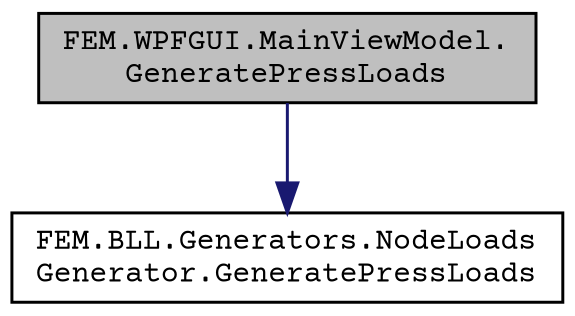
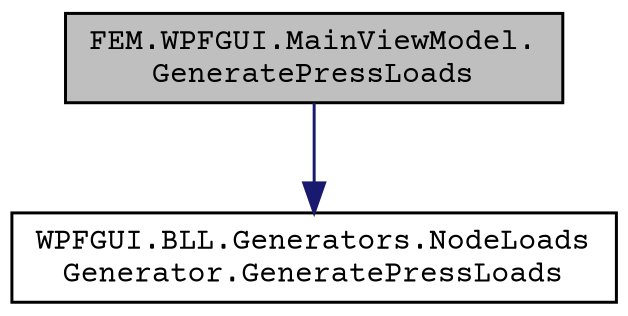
(287, 258) -> (314, 258)
